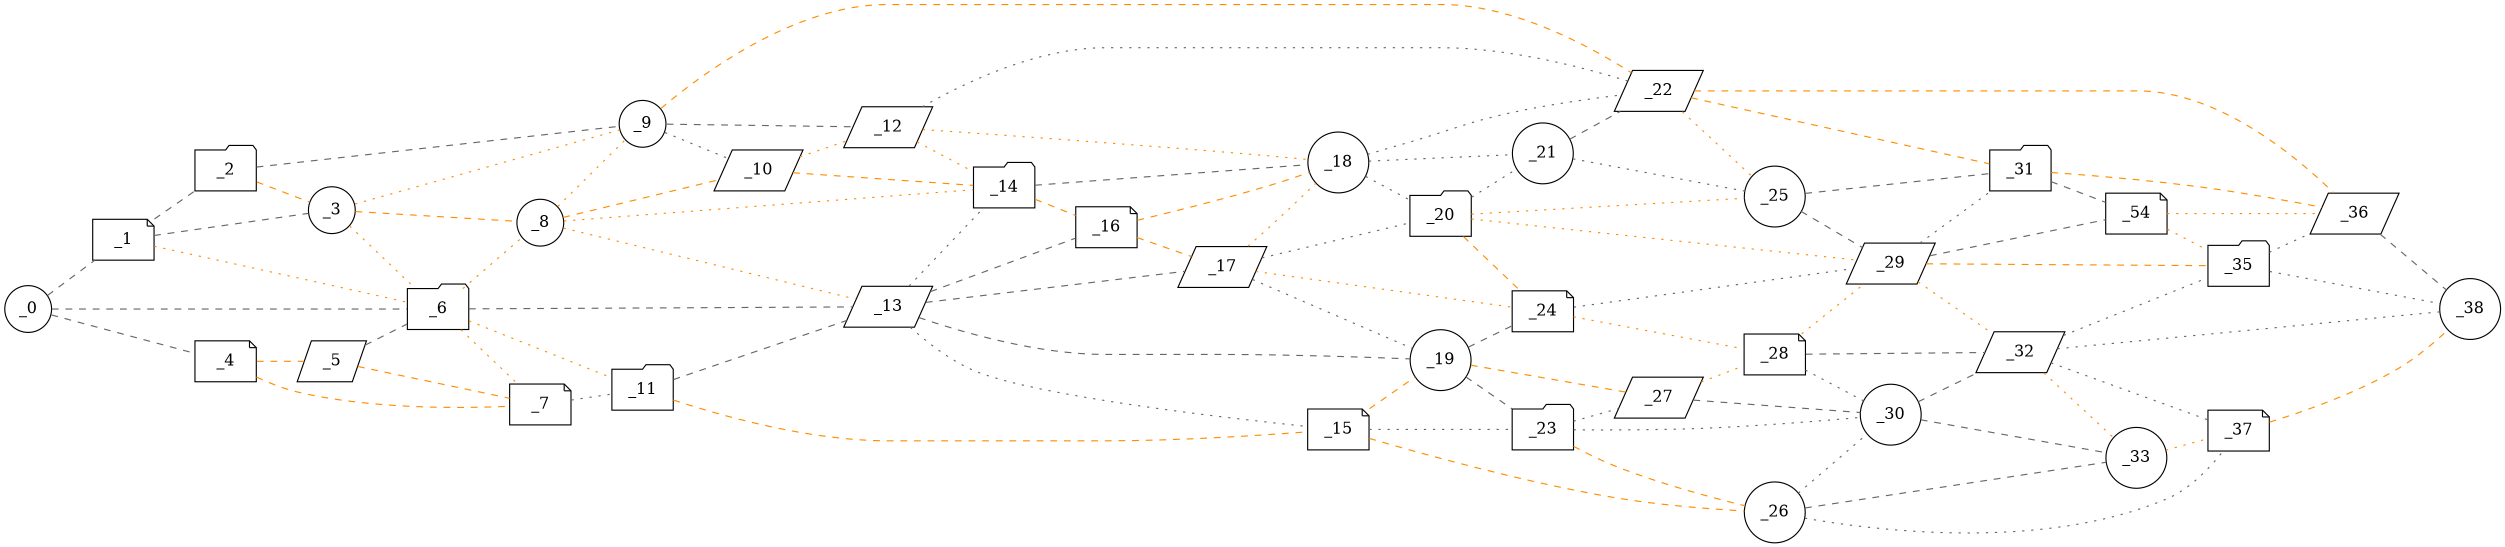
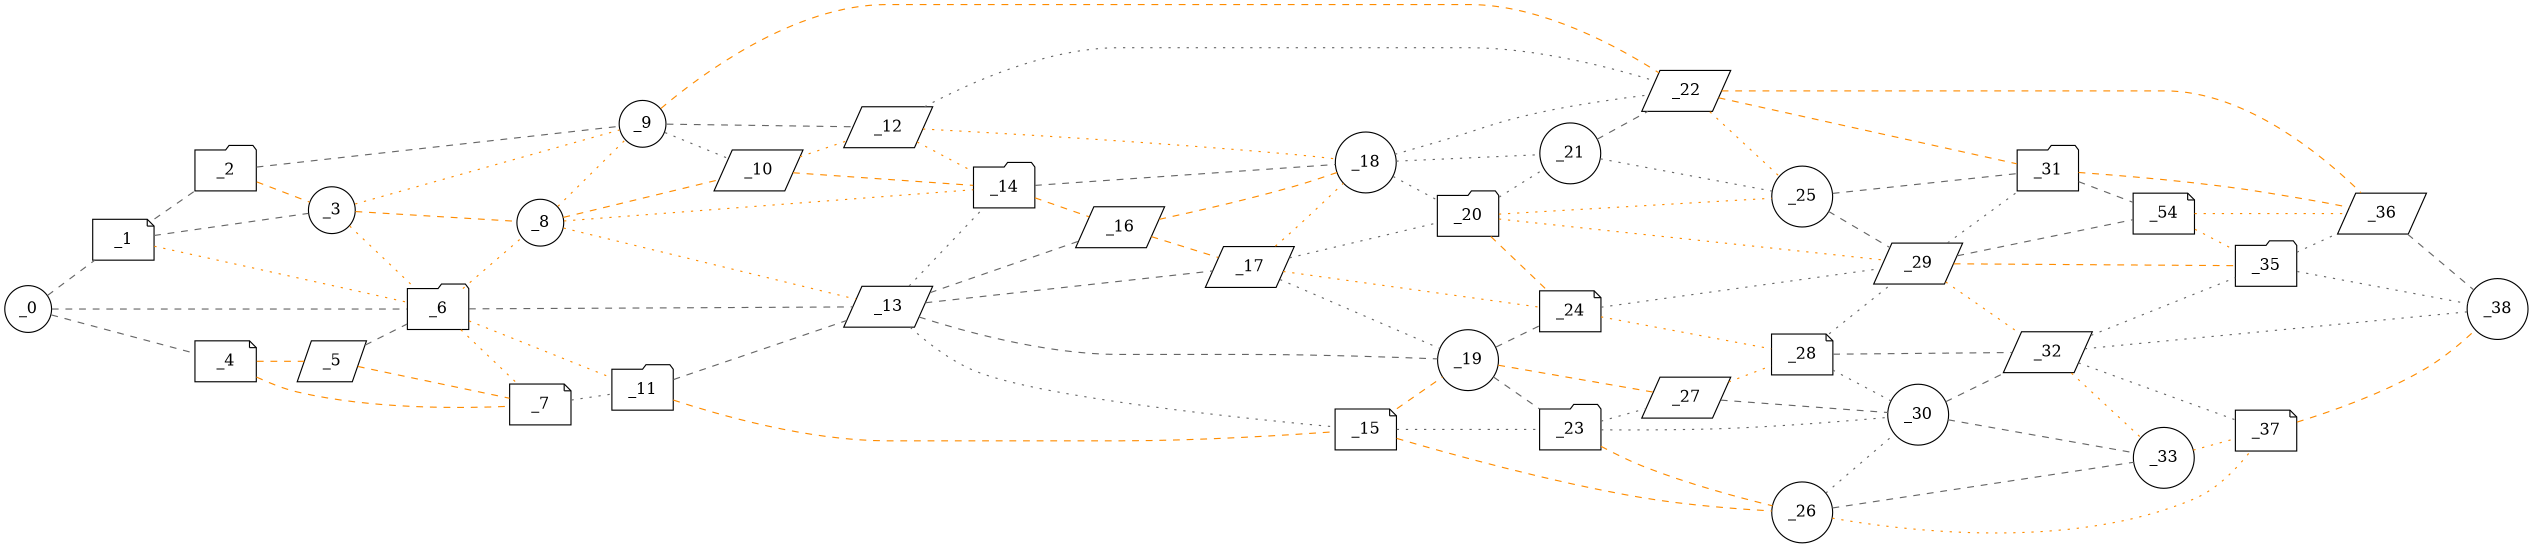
(1106, 227) -> (1120, 227)
(1833, 309) -> (1860, 309)
(2025, 530) -> (2052, 530)
